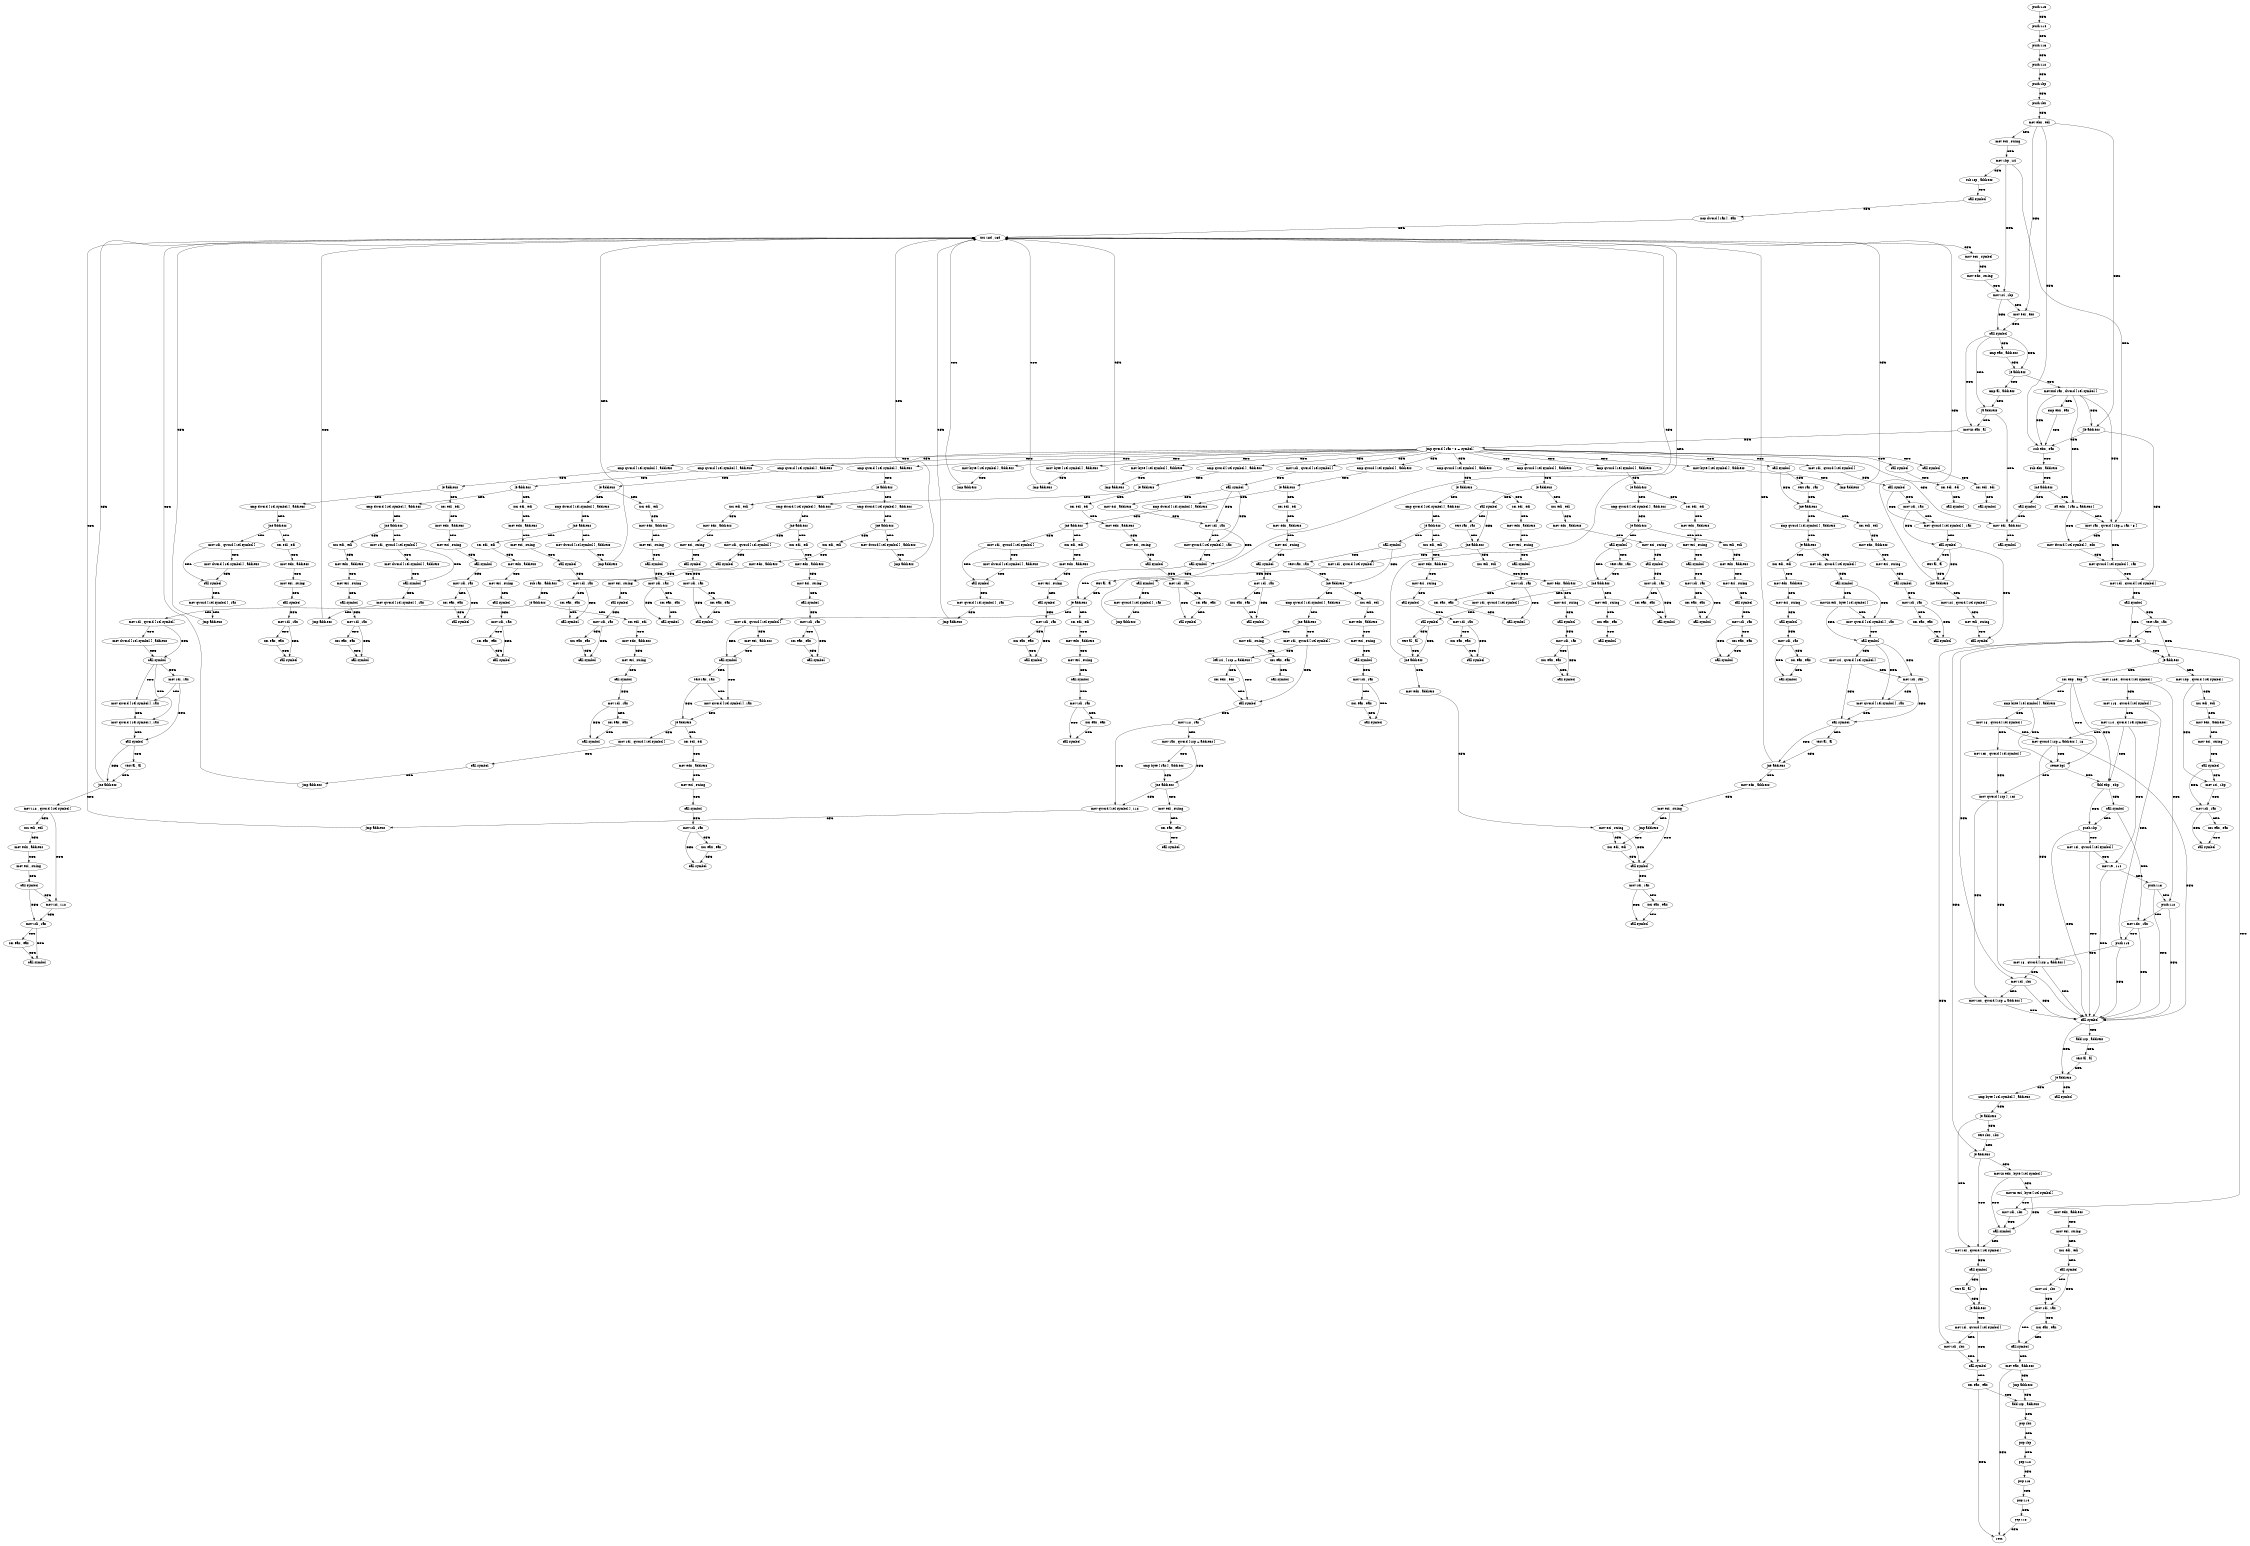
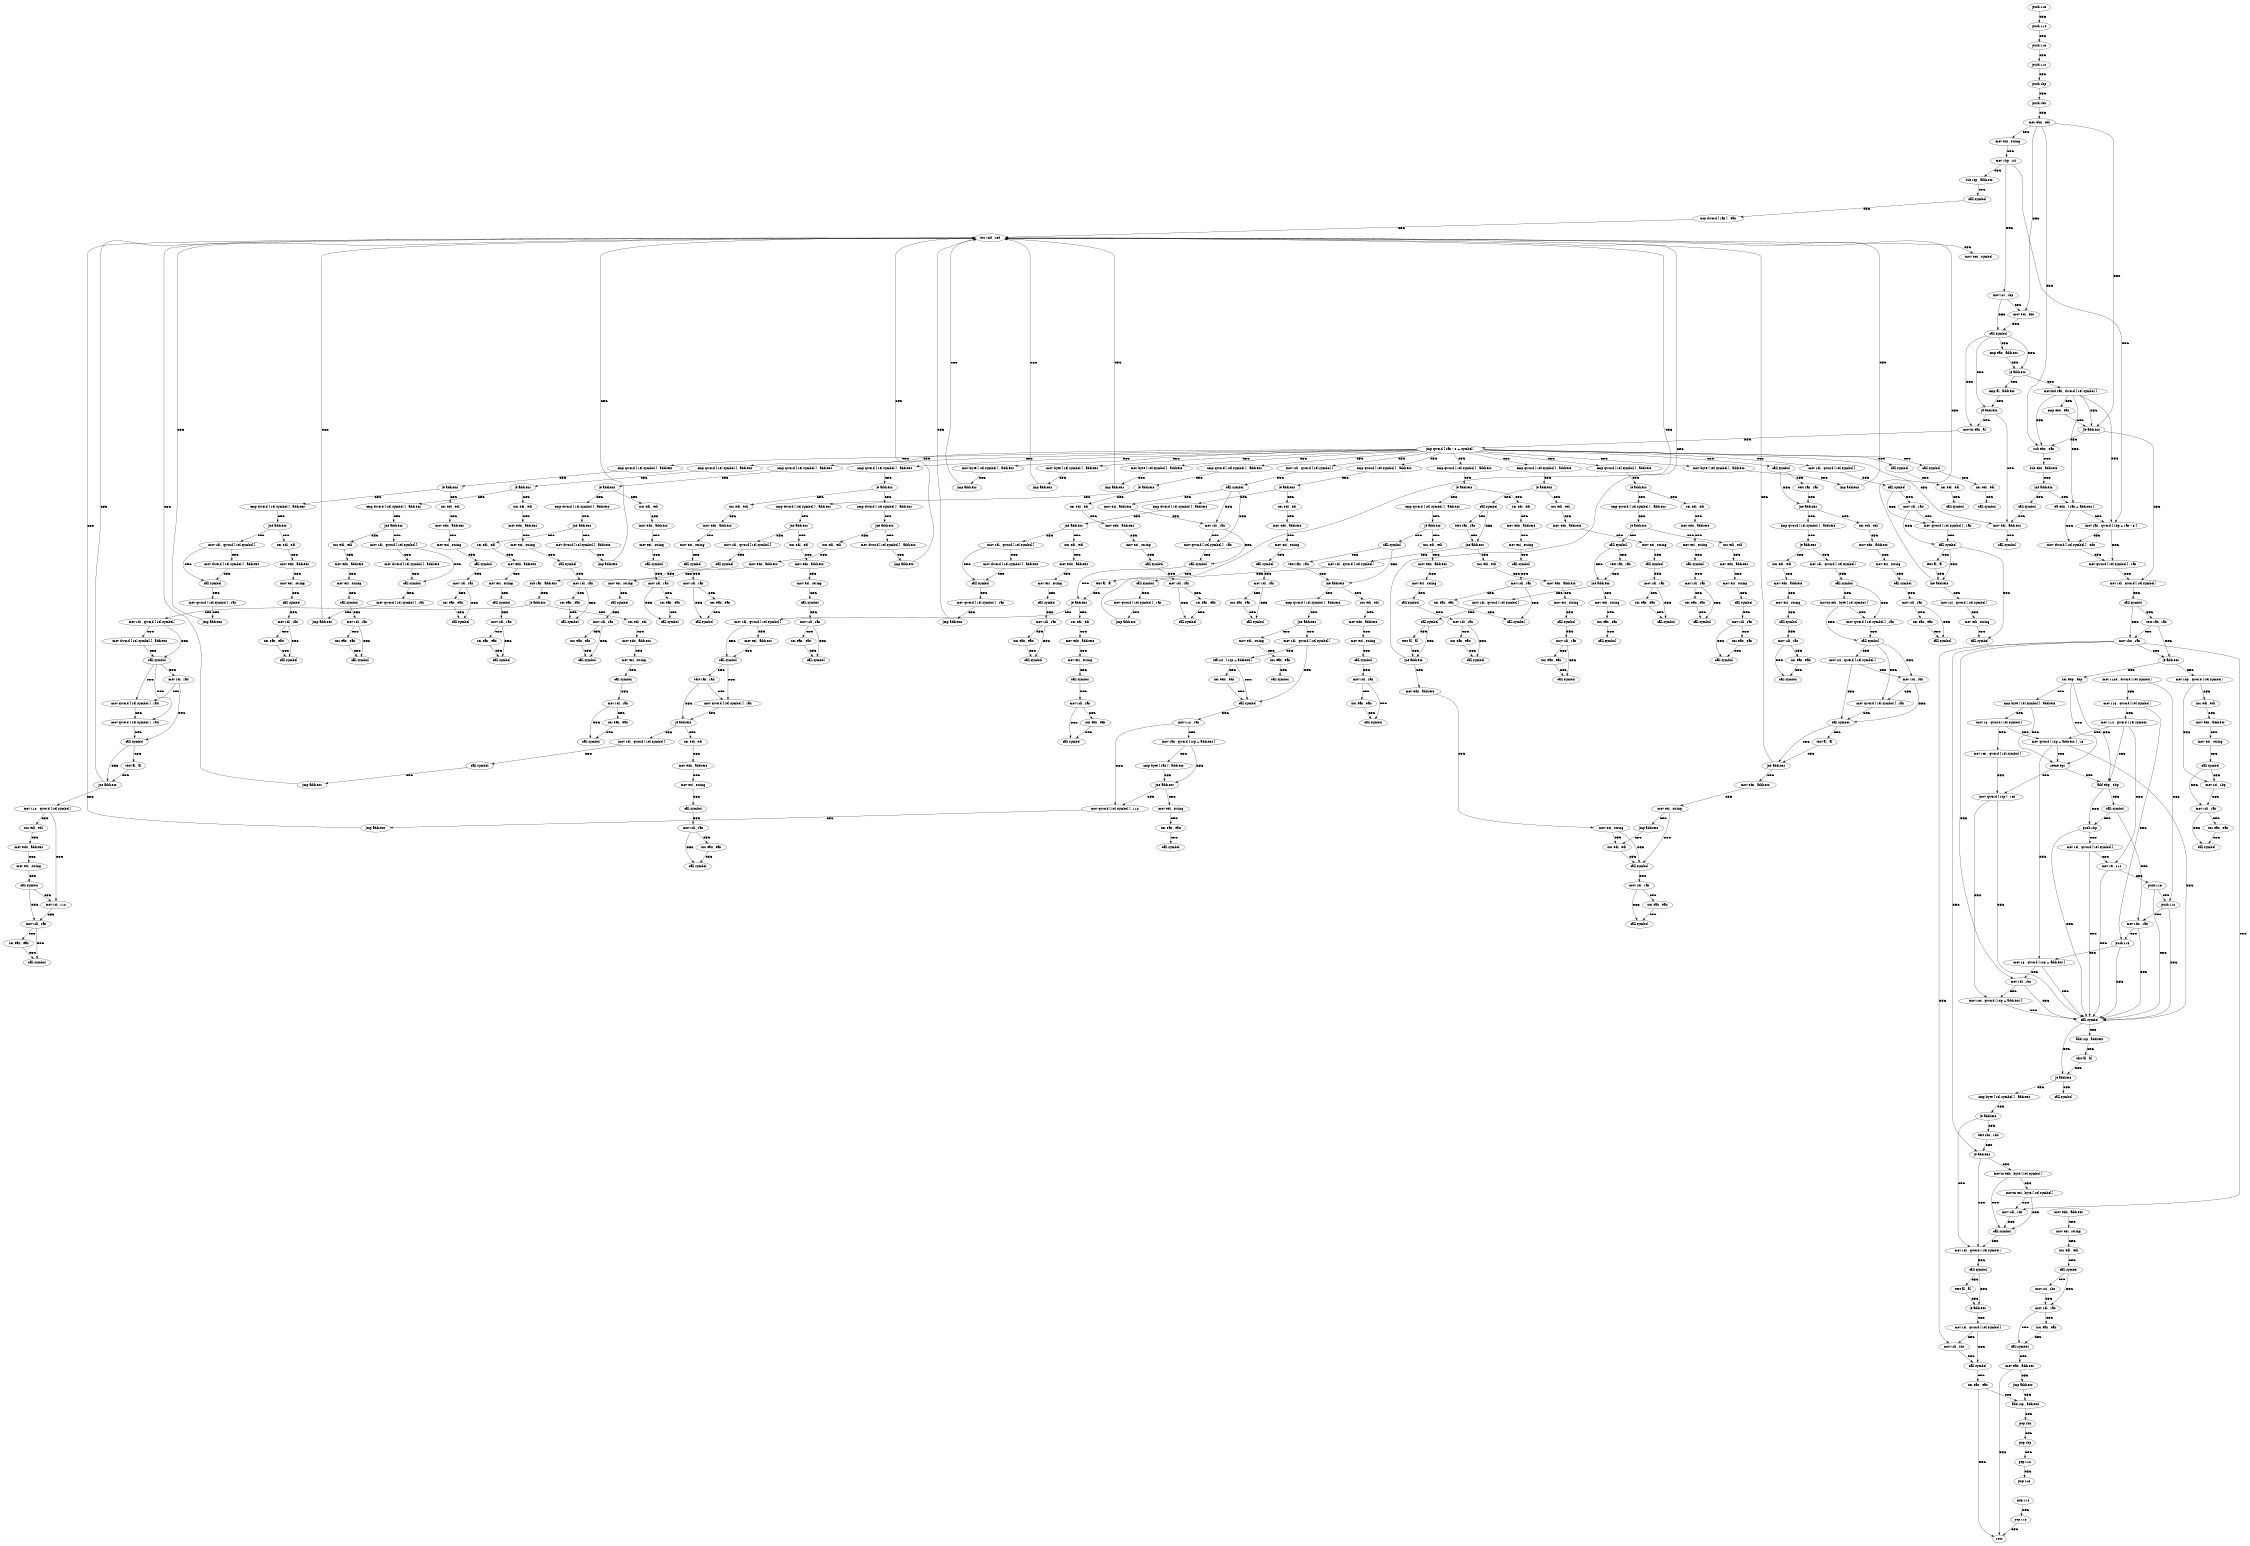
(1980, 276) -> none
(2052, 429) -> (2074, 420)
(2024, 1490) -> none
